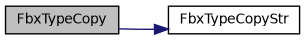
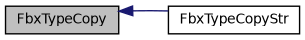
(137, 29) -> (151, 11)
